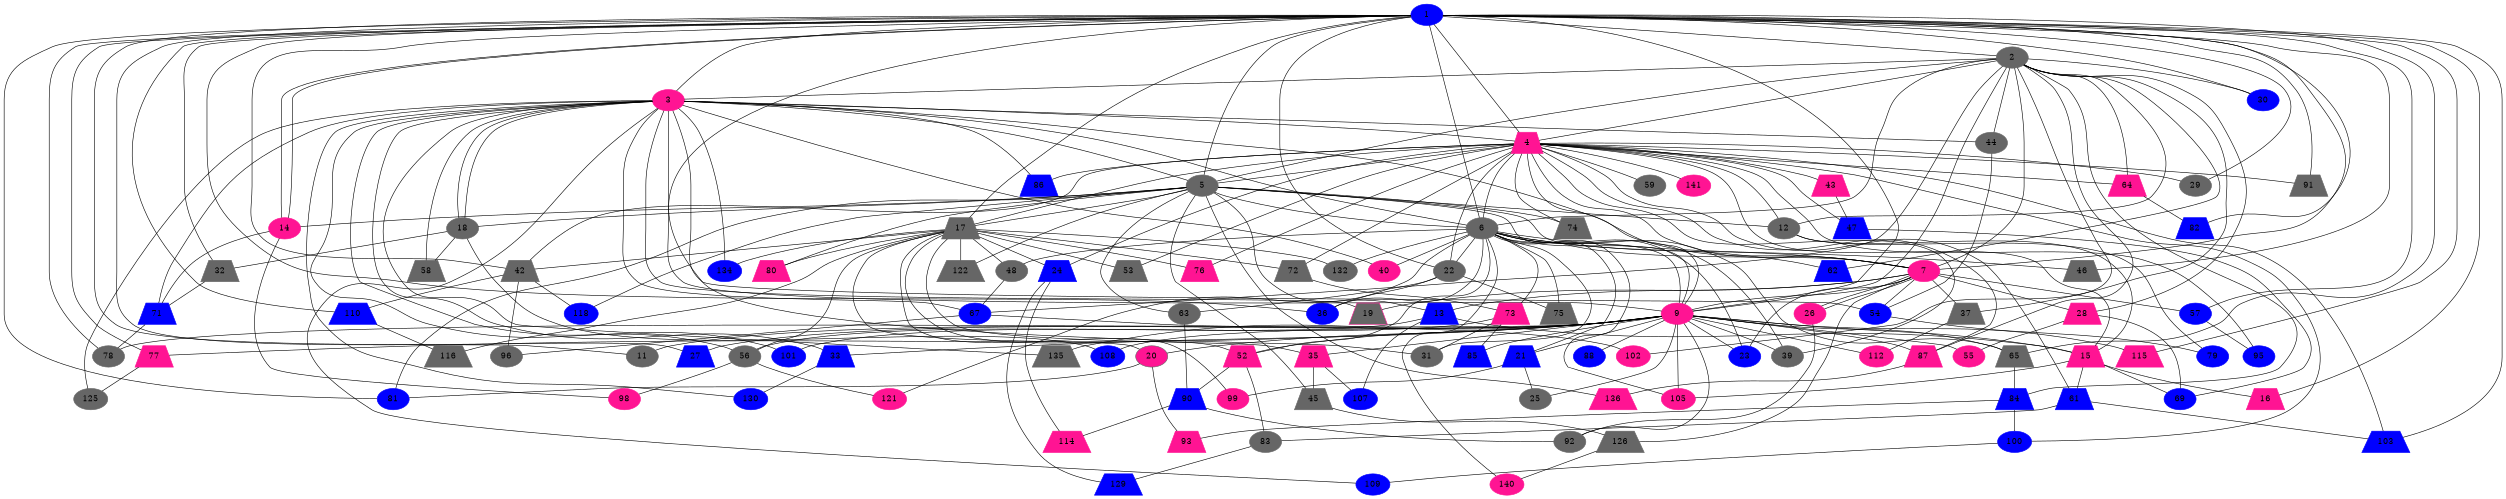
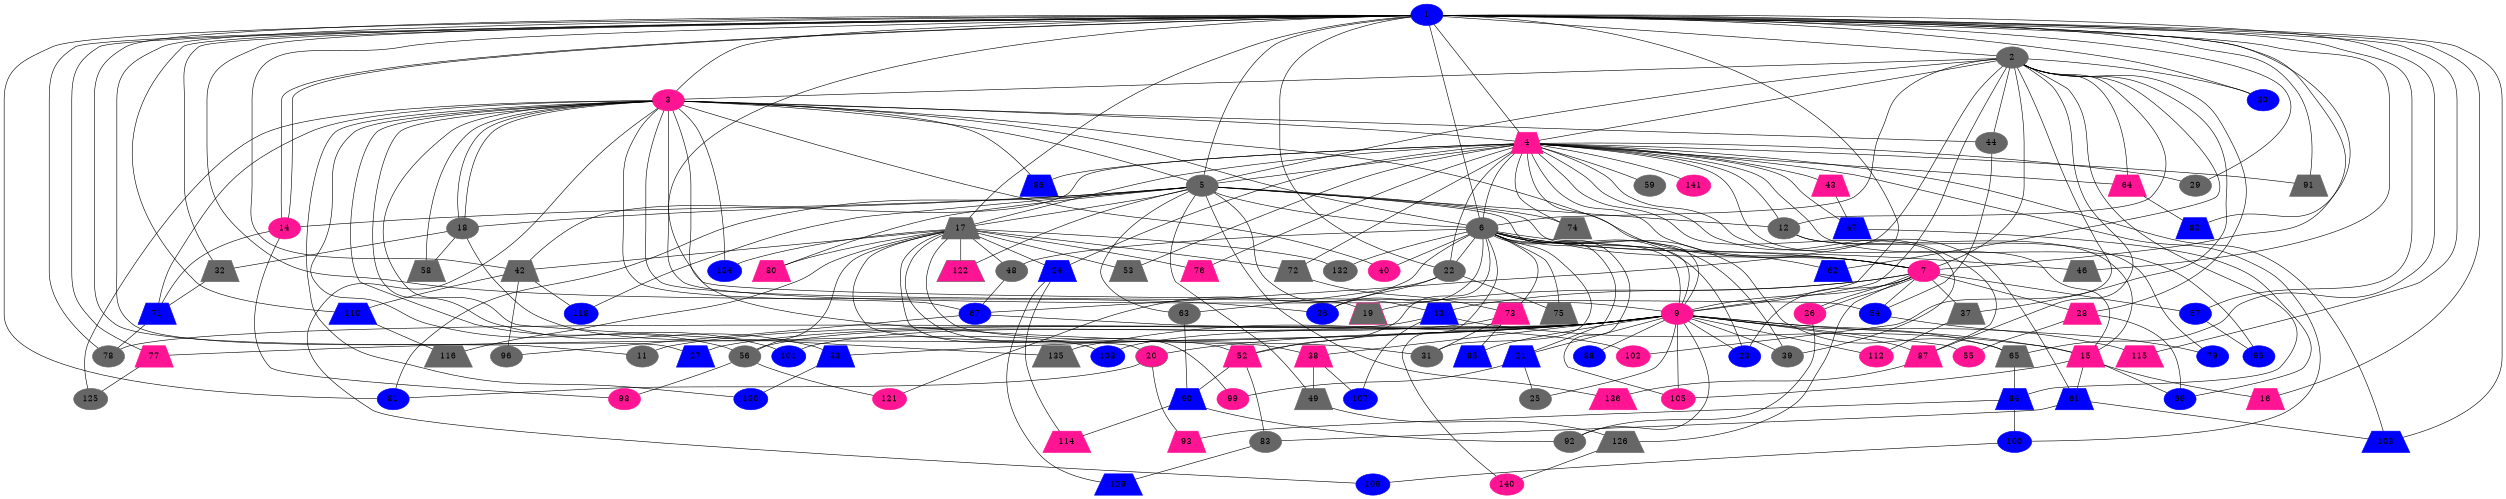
(961, 271) -> (961, 271)
(1314, 356) -> (1314, 356)
(1314, 399) -> (1314, 399)
